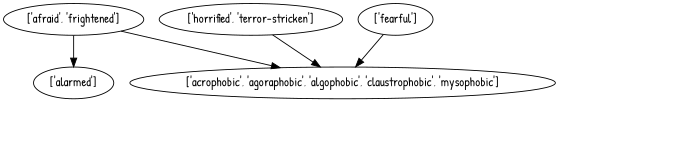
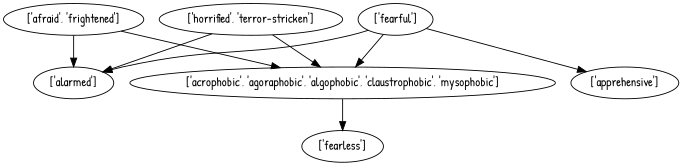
none -> (162, 51)
none -> (240, 51)
none -> (625, 83)
none -> (343, 146)
